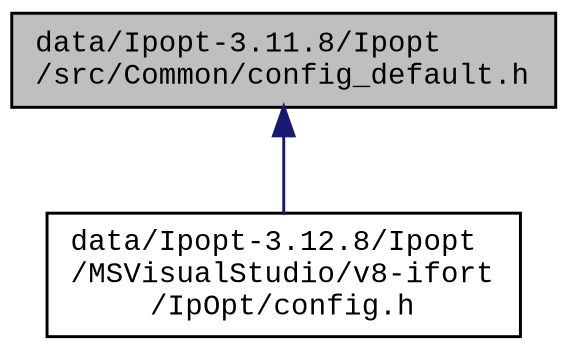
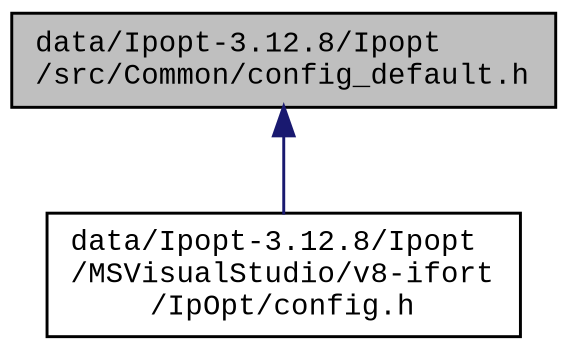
(284, 60) -> (284, 60)
